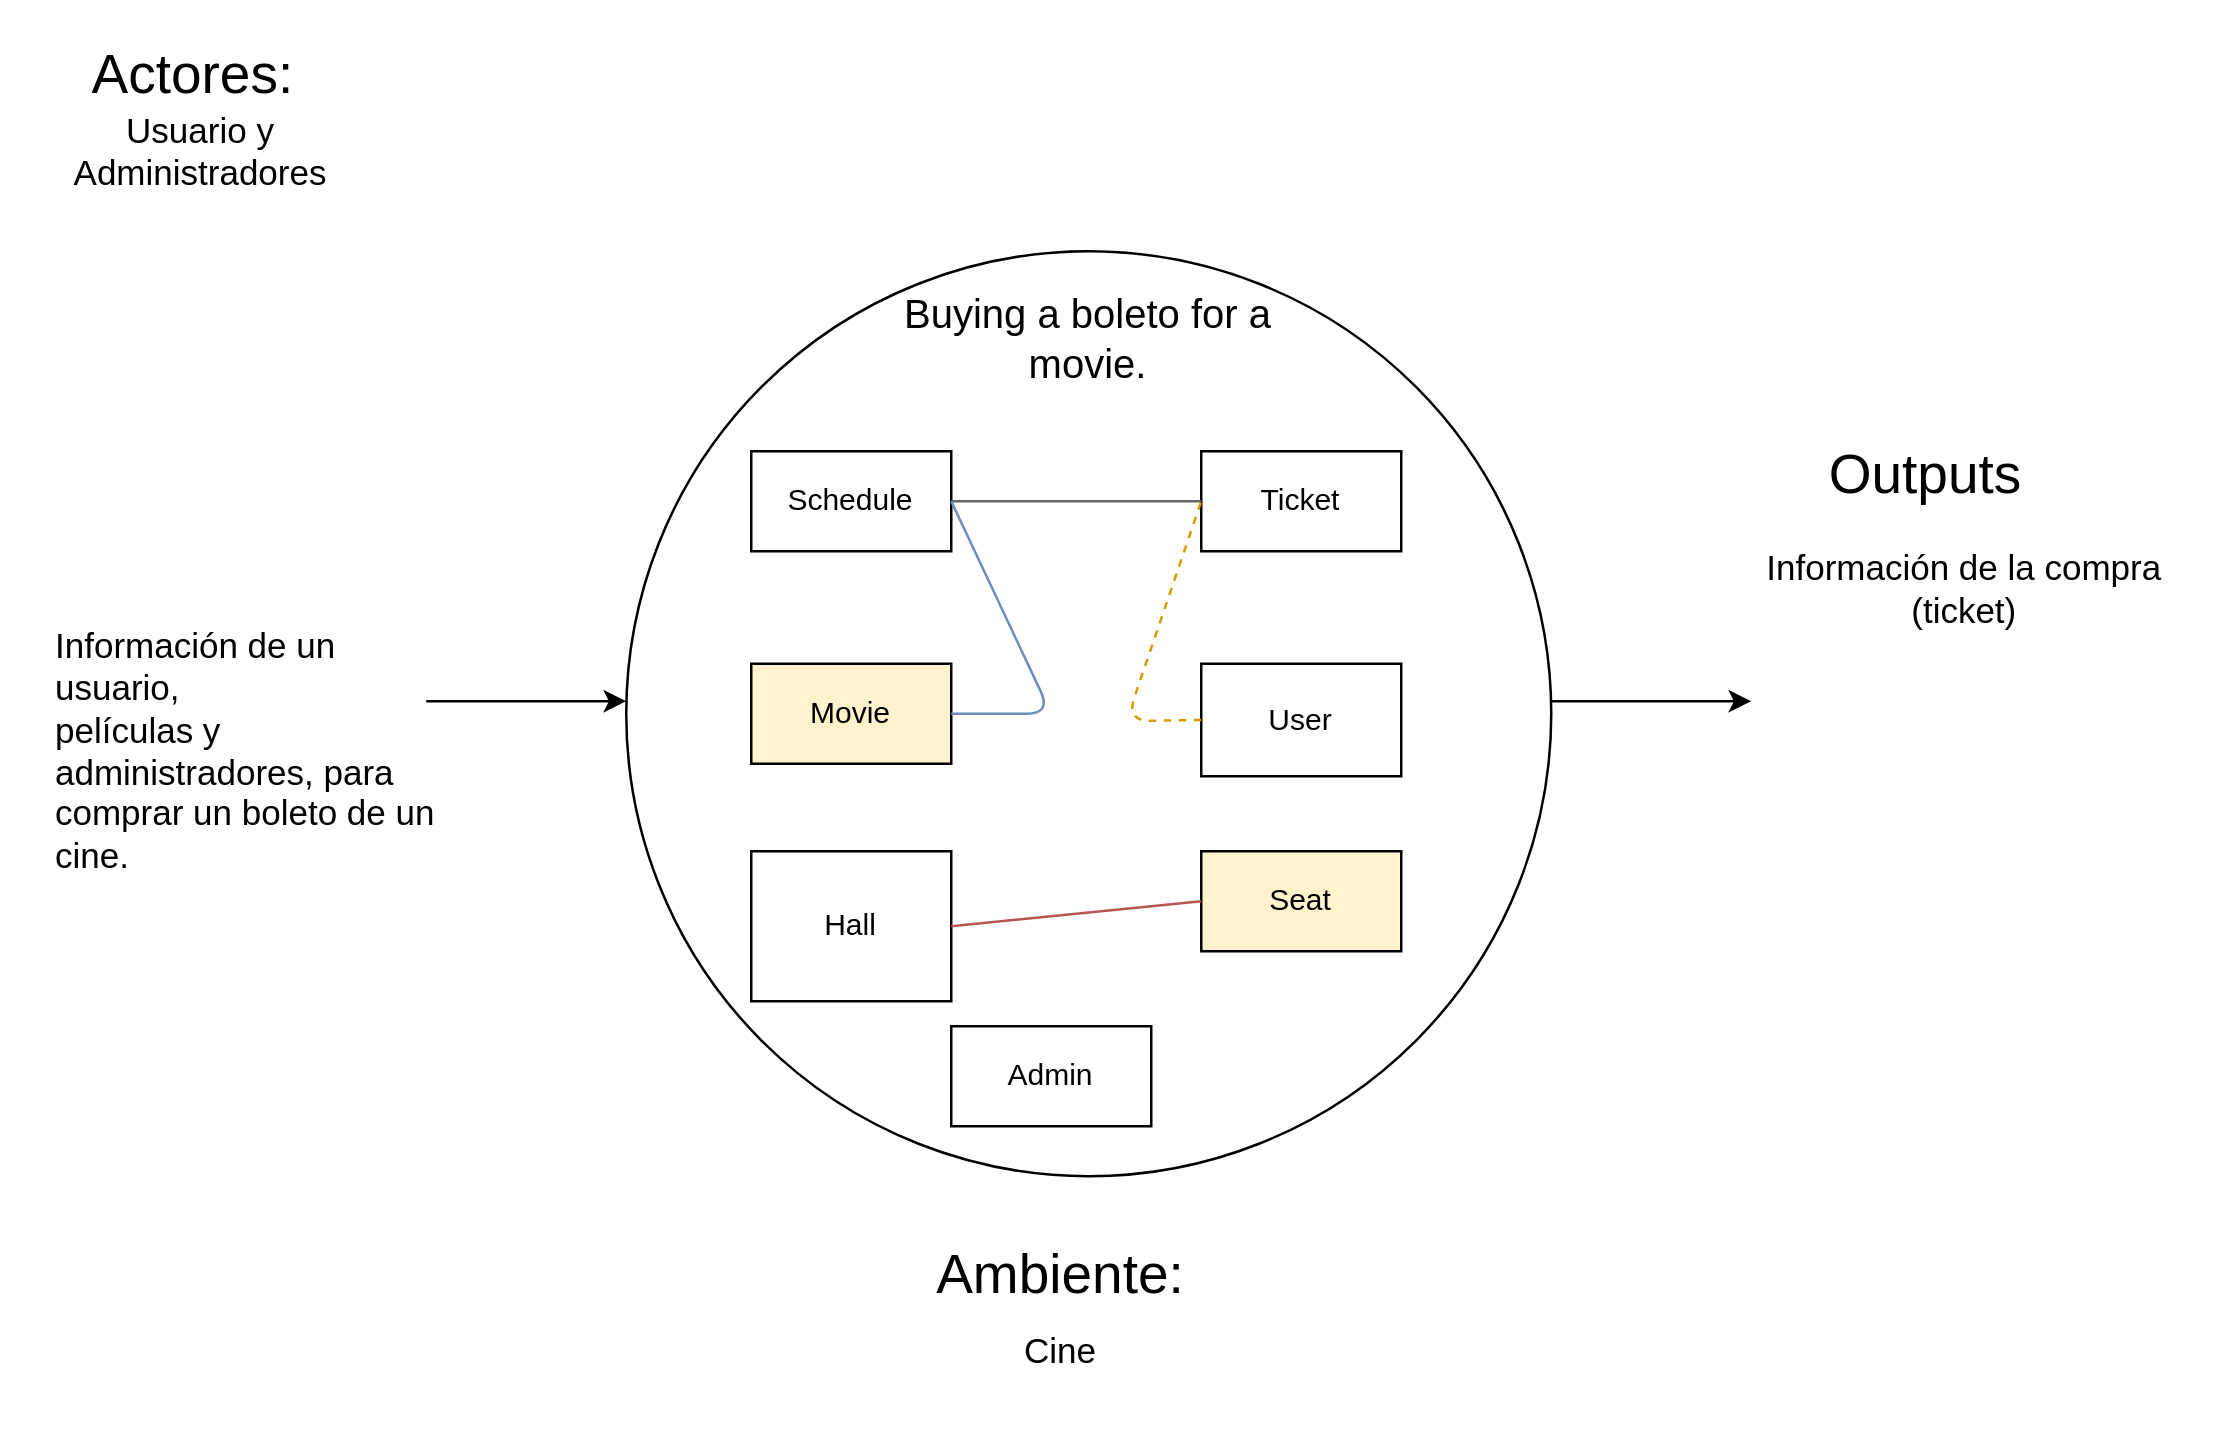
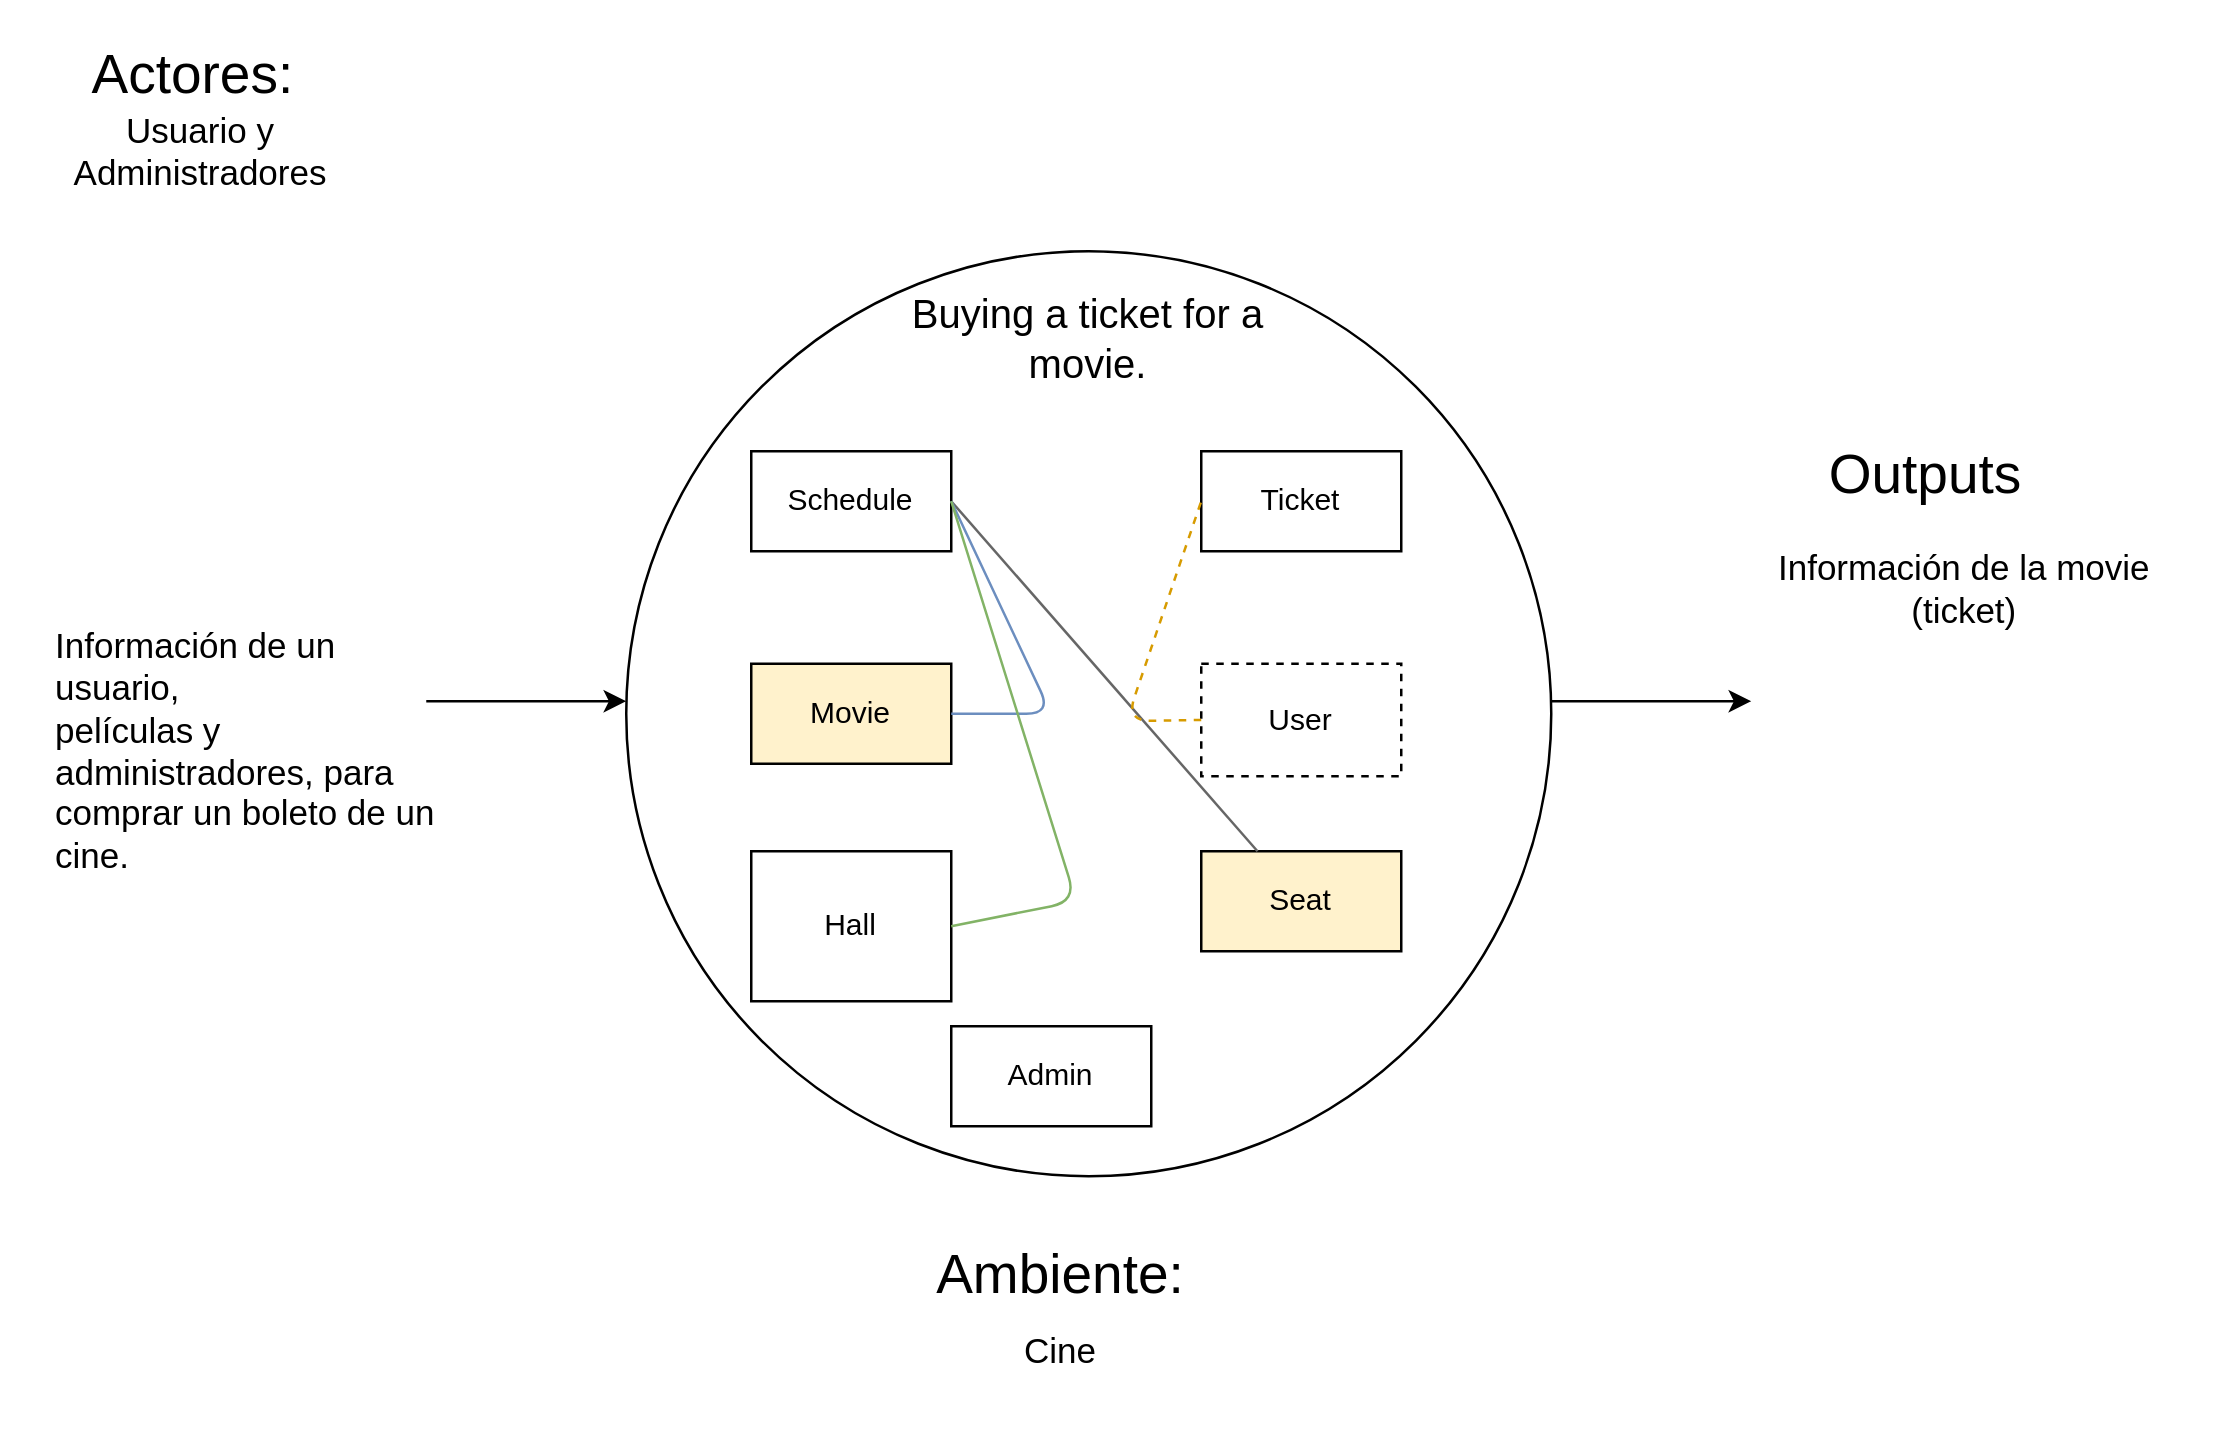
(1089, 339) -> (1089, 339)
(1076, 501) -> (1045, 608)
(1965, 589) -> (1965, 589)
(1301, 720) -> (1301, 720)
none -> (1059, 845)
(1090, 912) -> none
